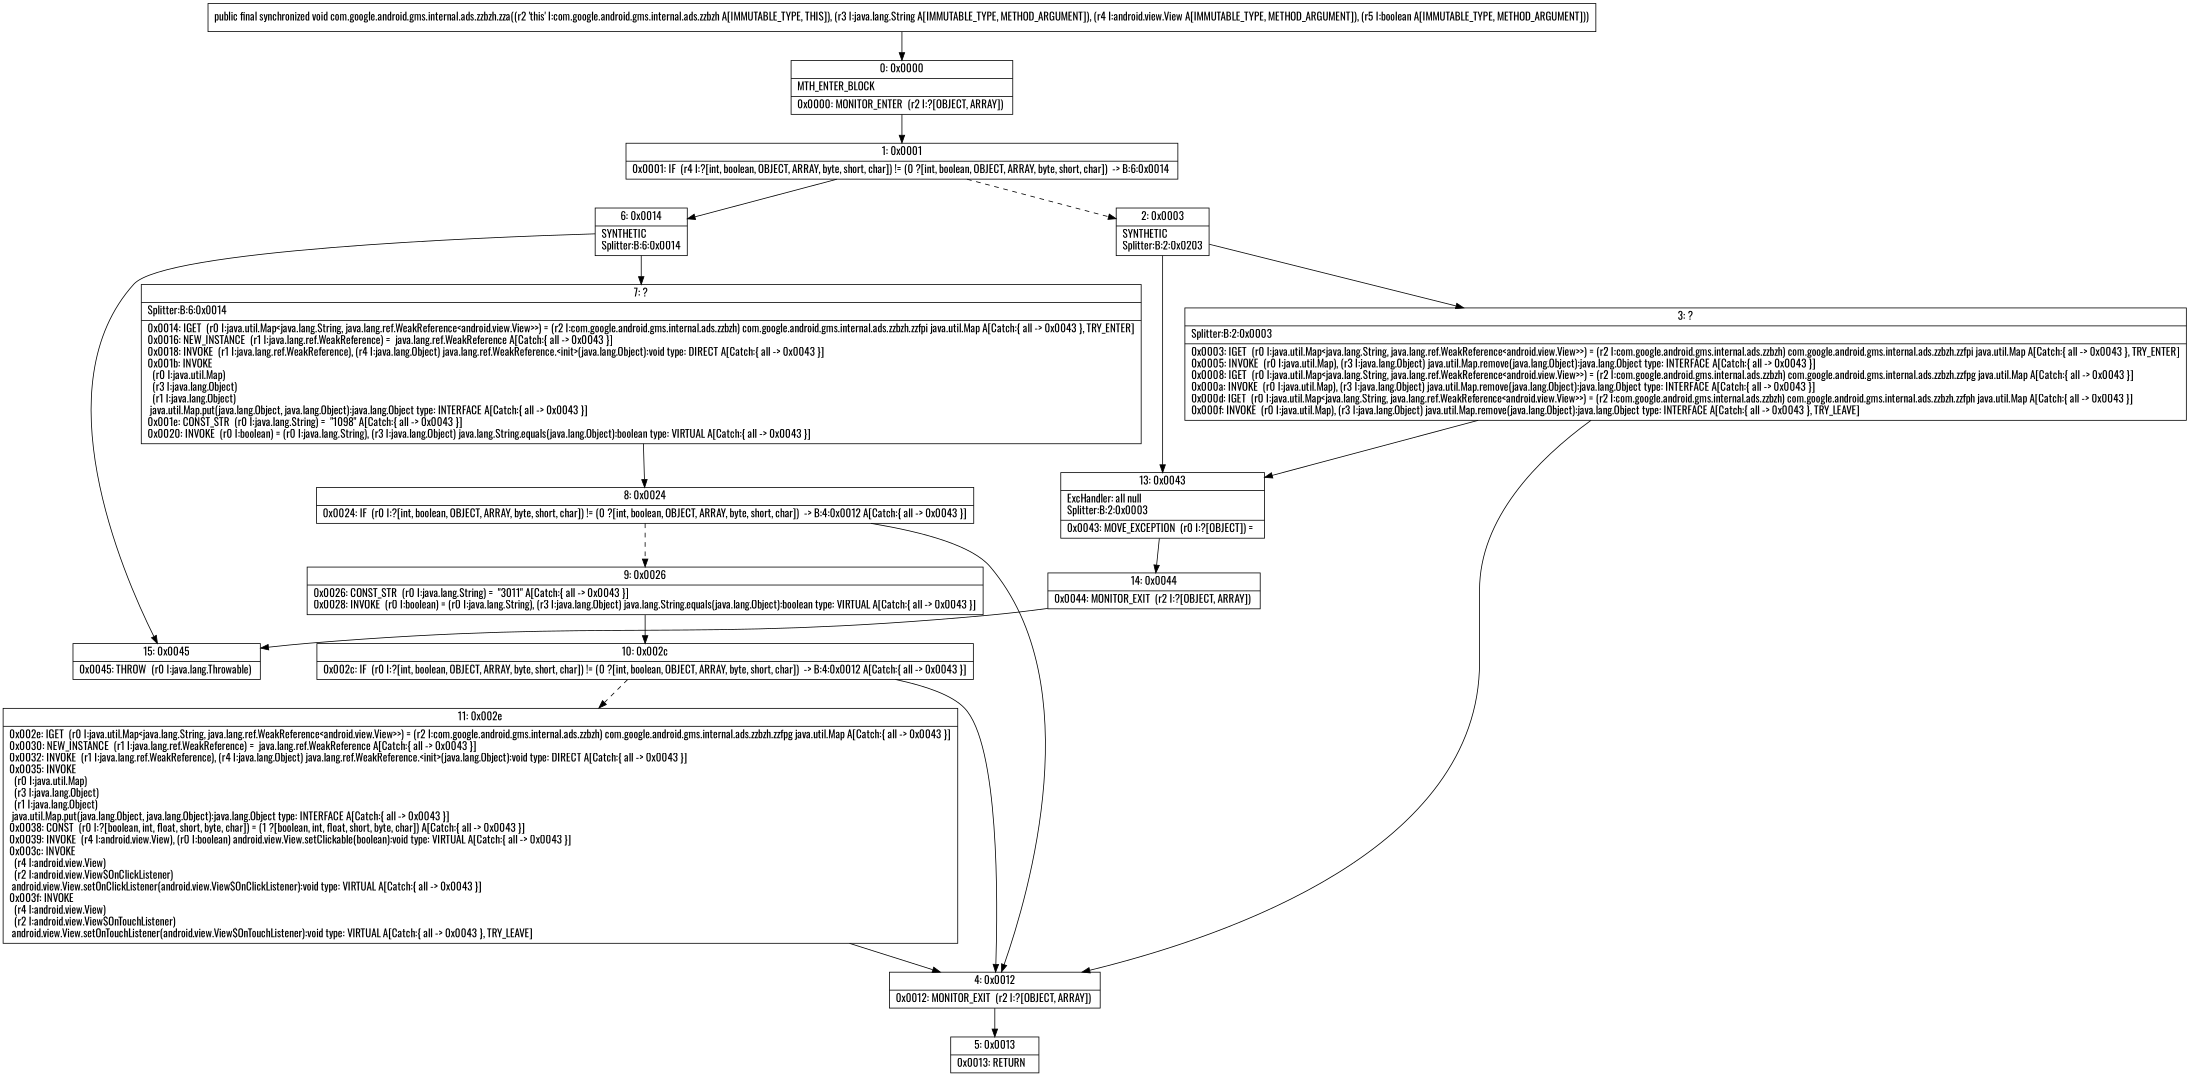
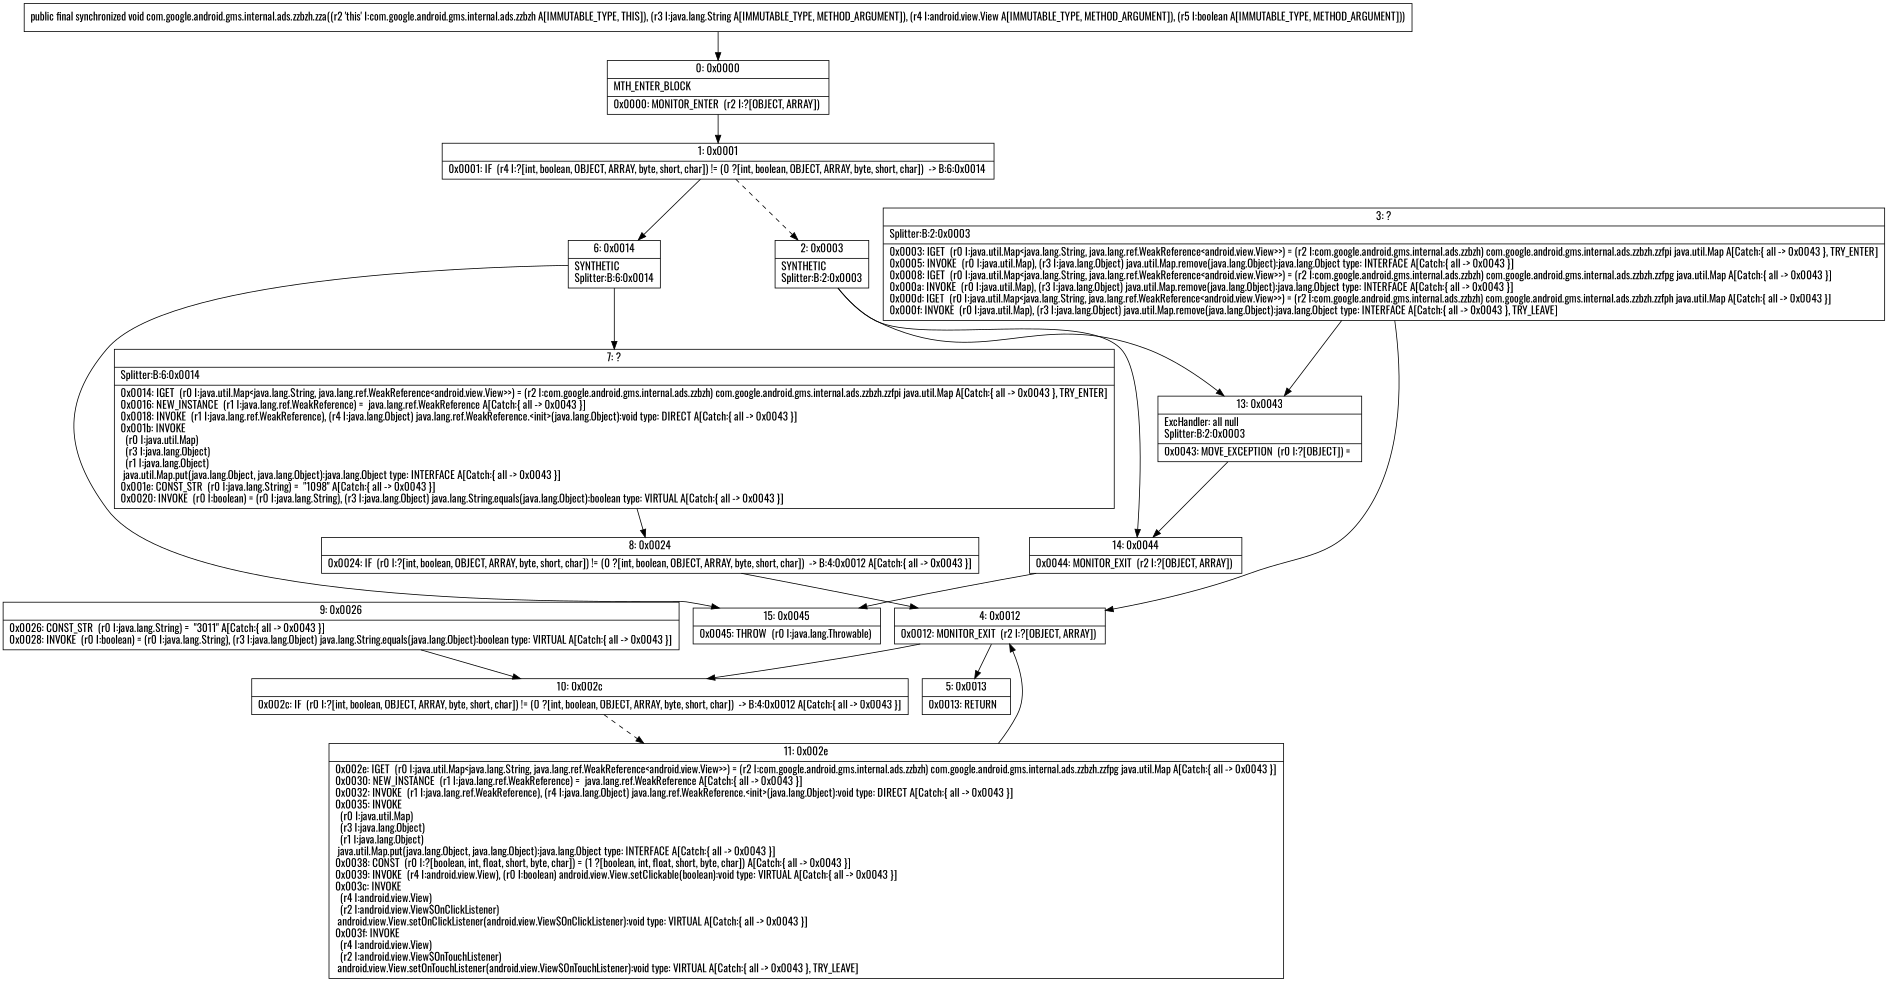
(1163, 246) -> (822, 279)
(1333, 275) -> (1054, 330)
(645, 541) -> none
(991, 796) -> (818, 662)
